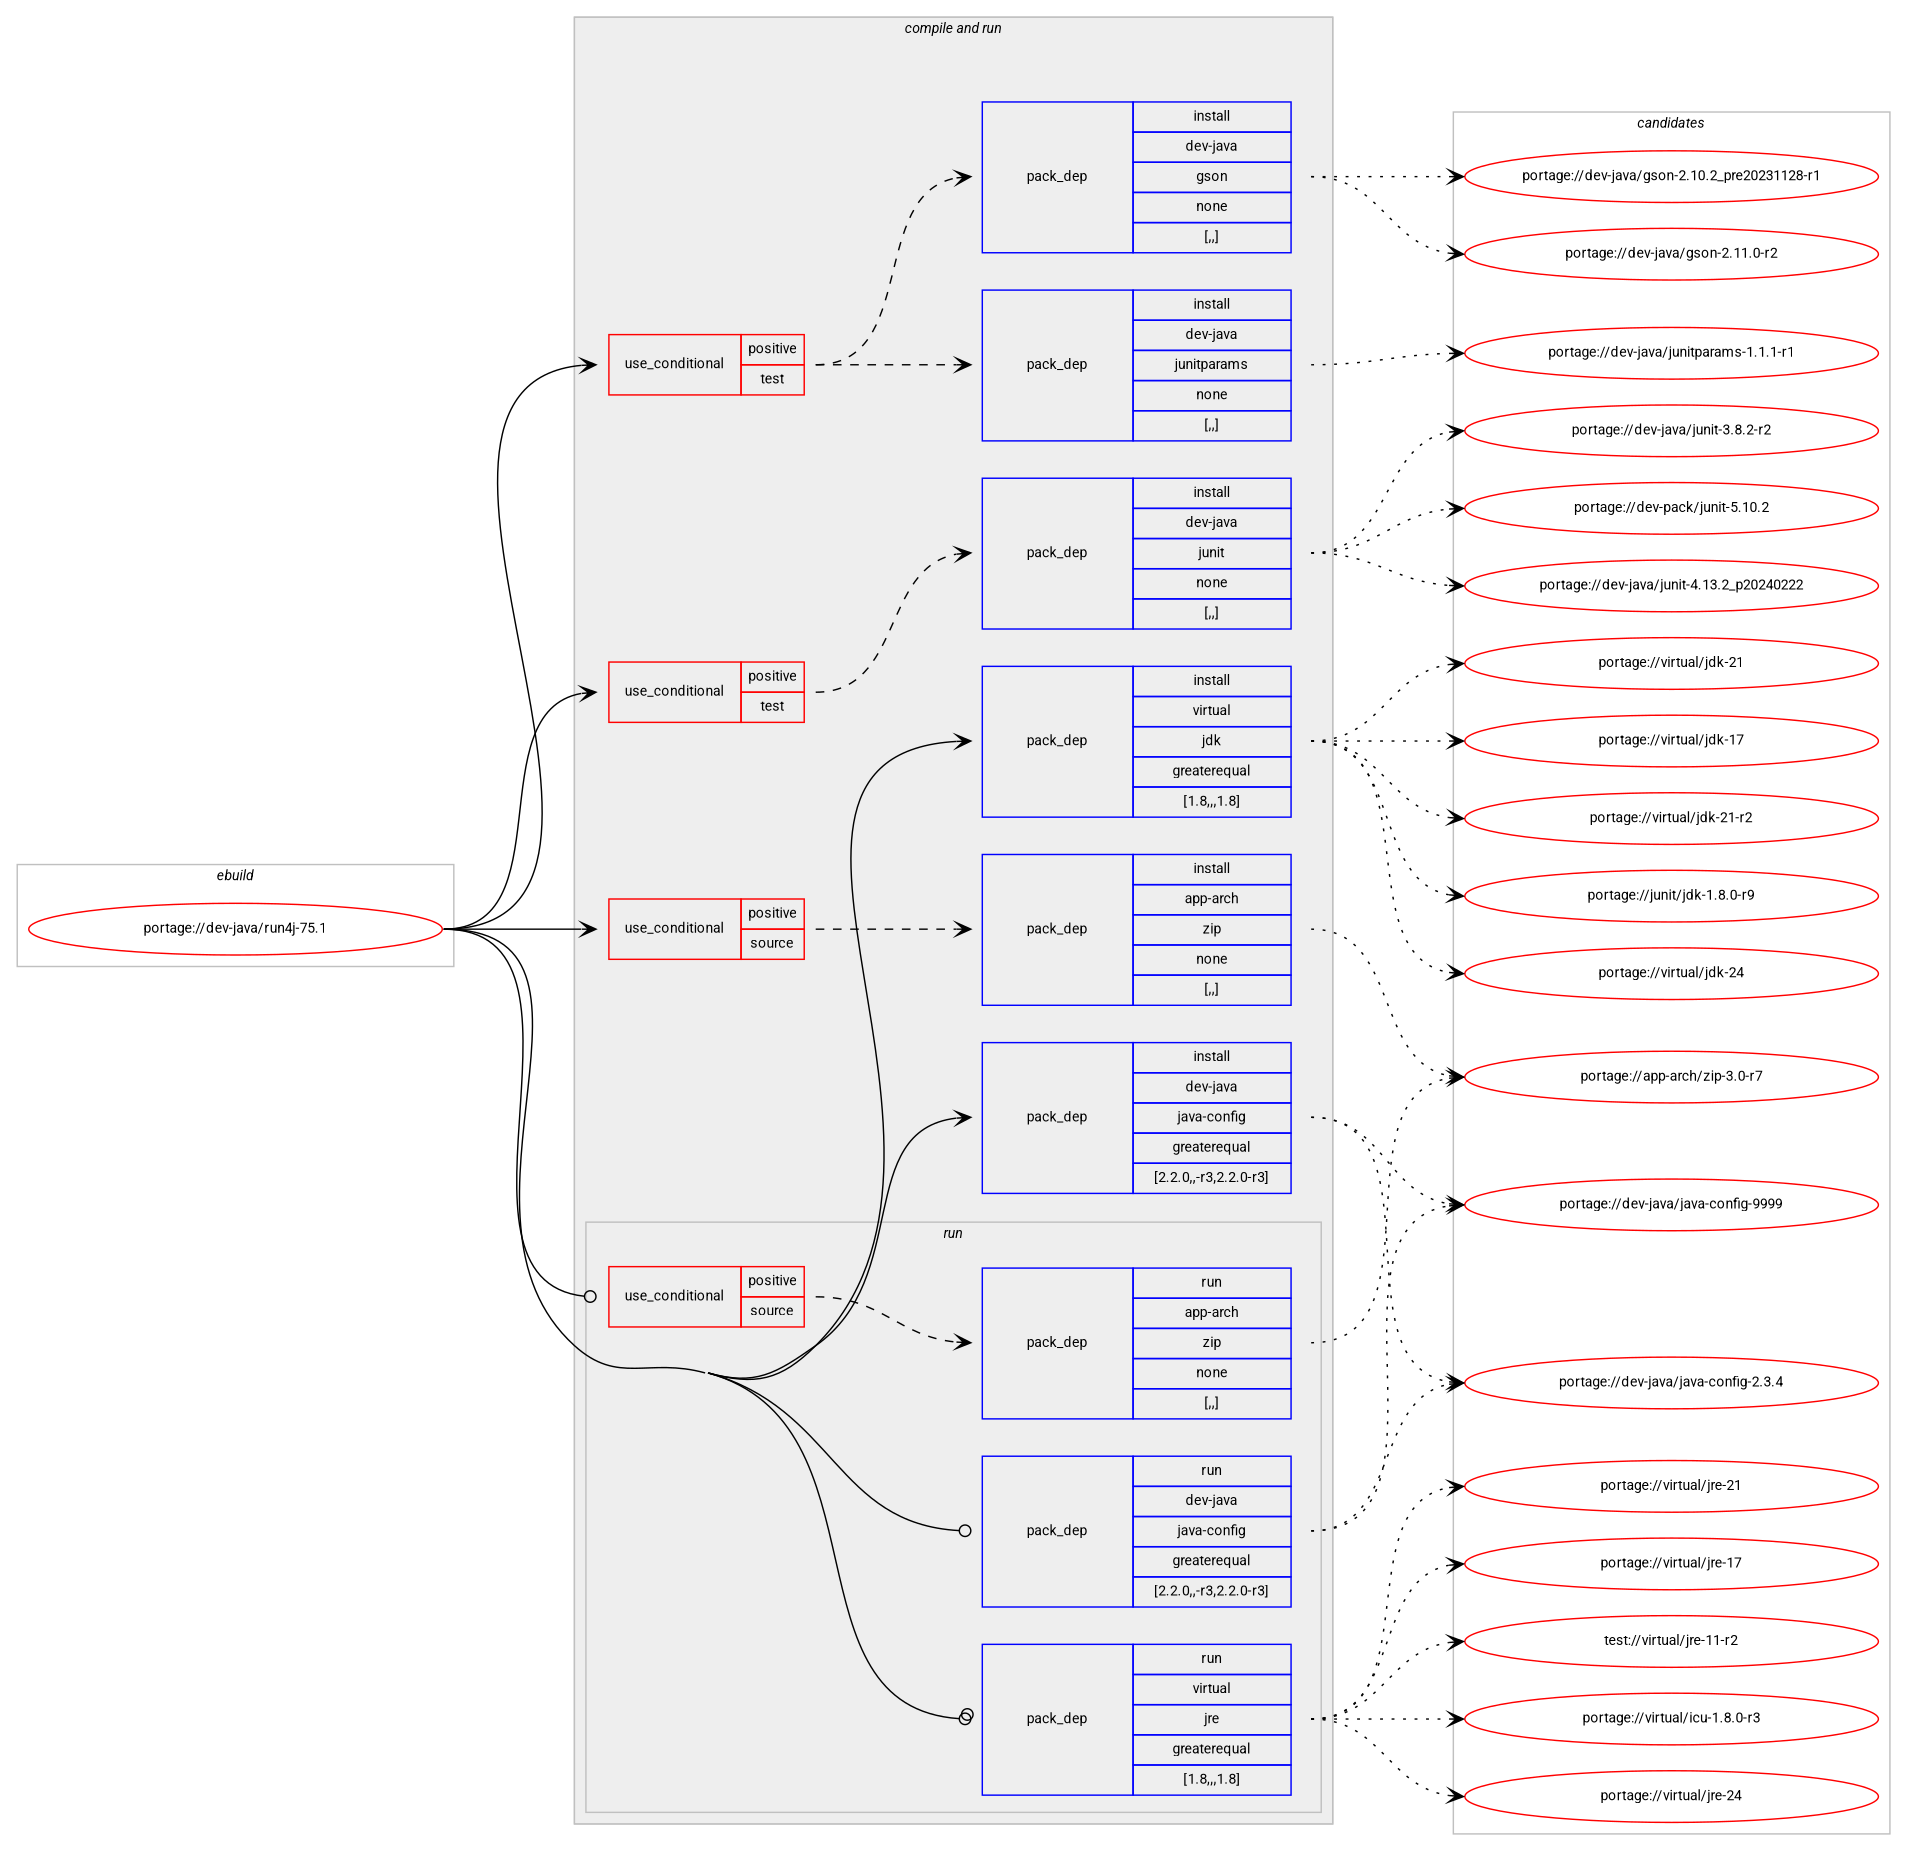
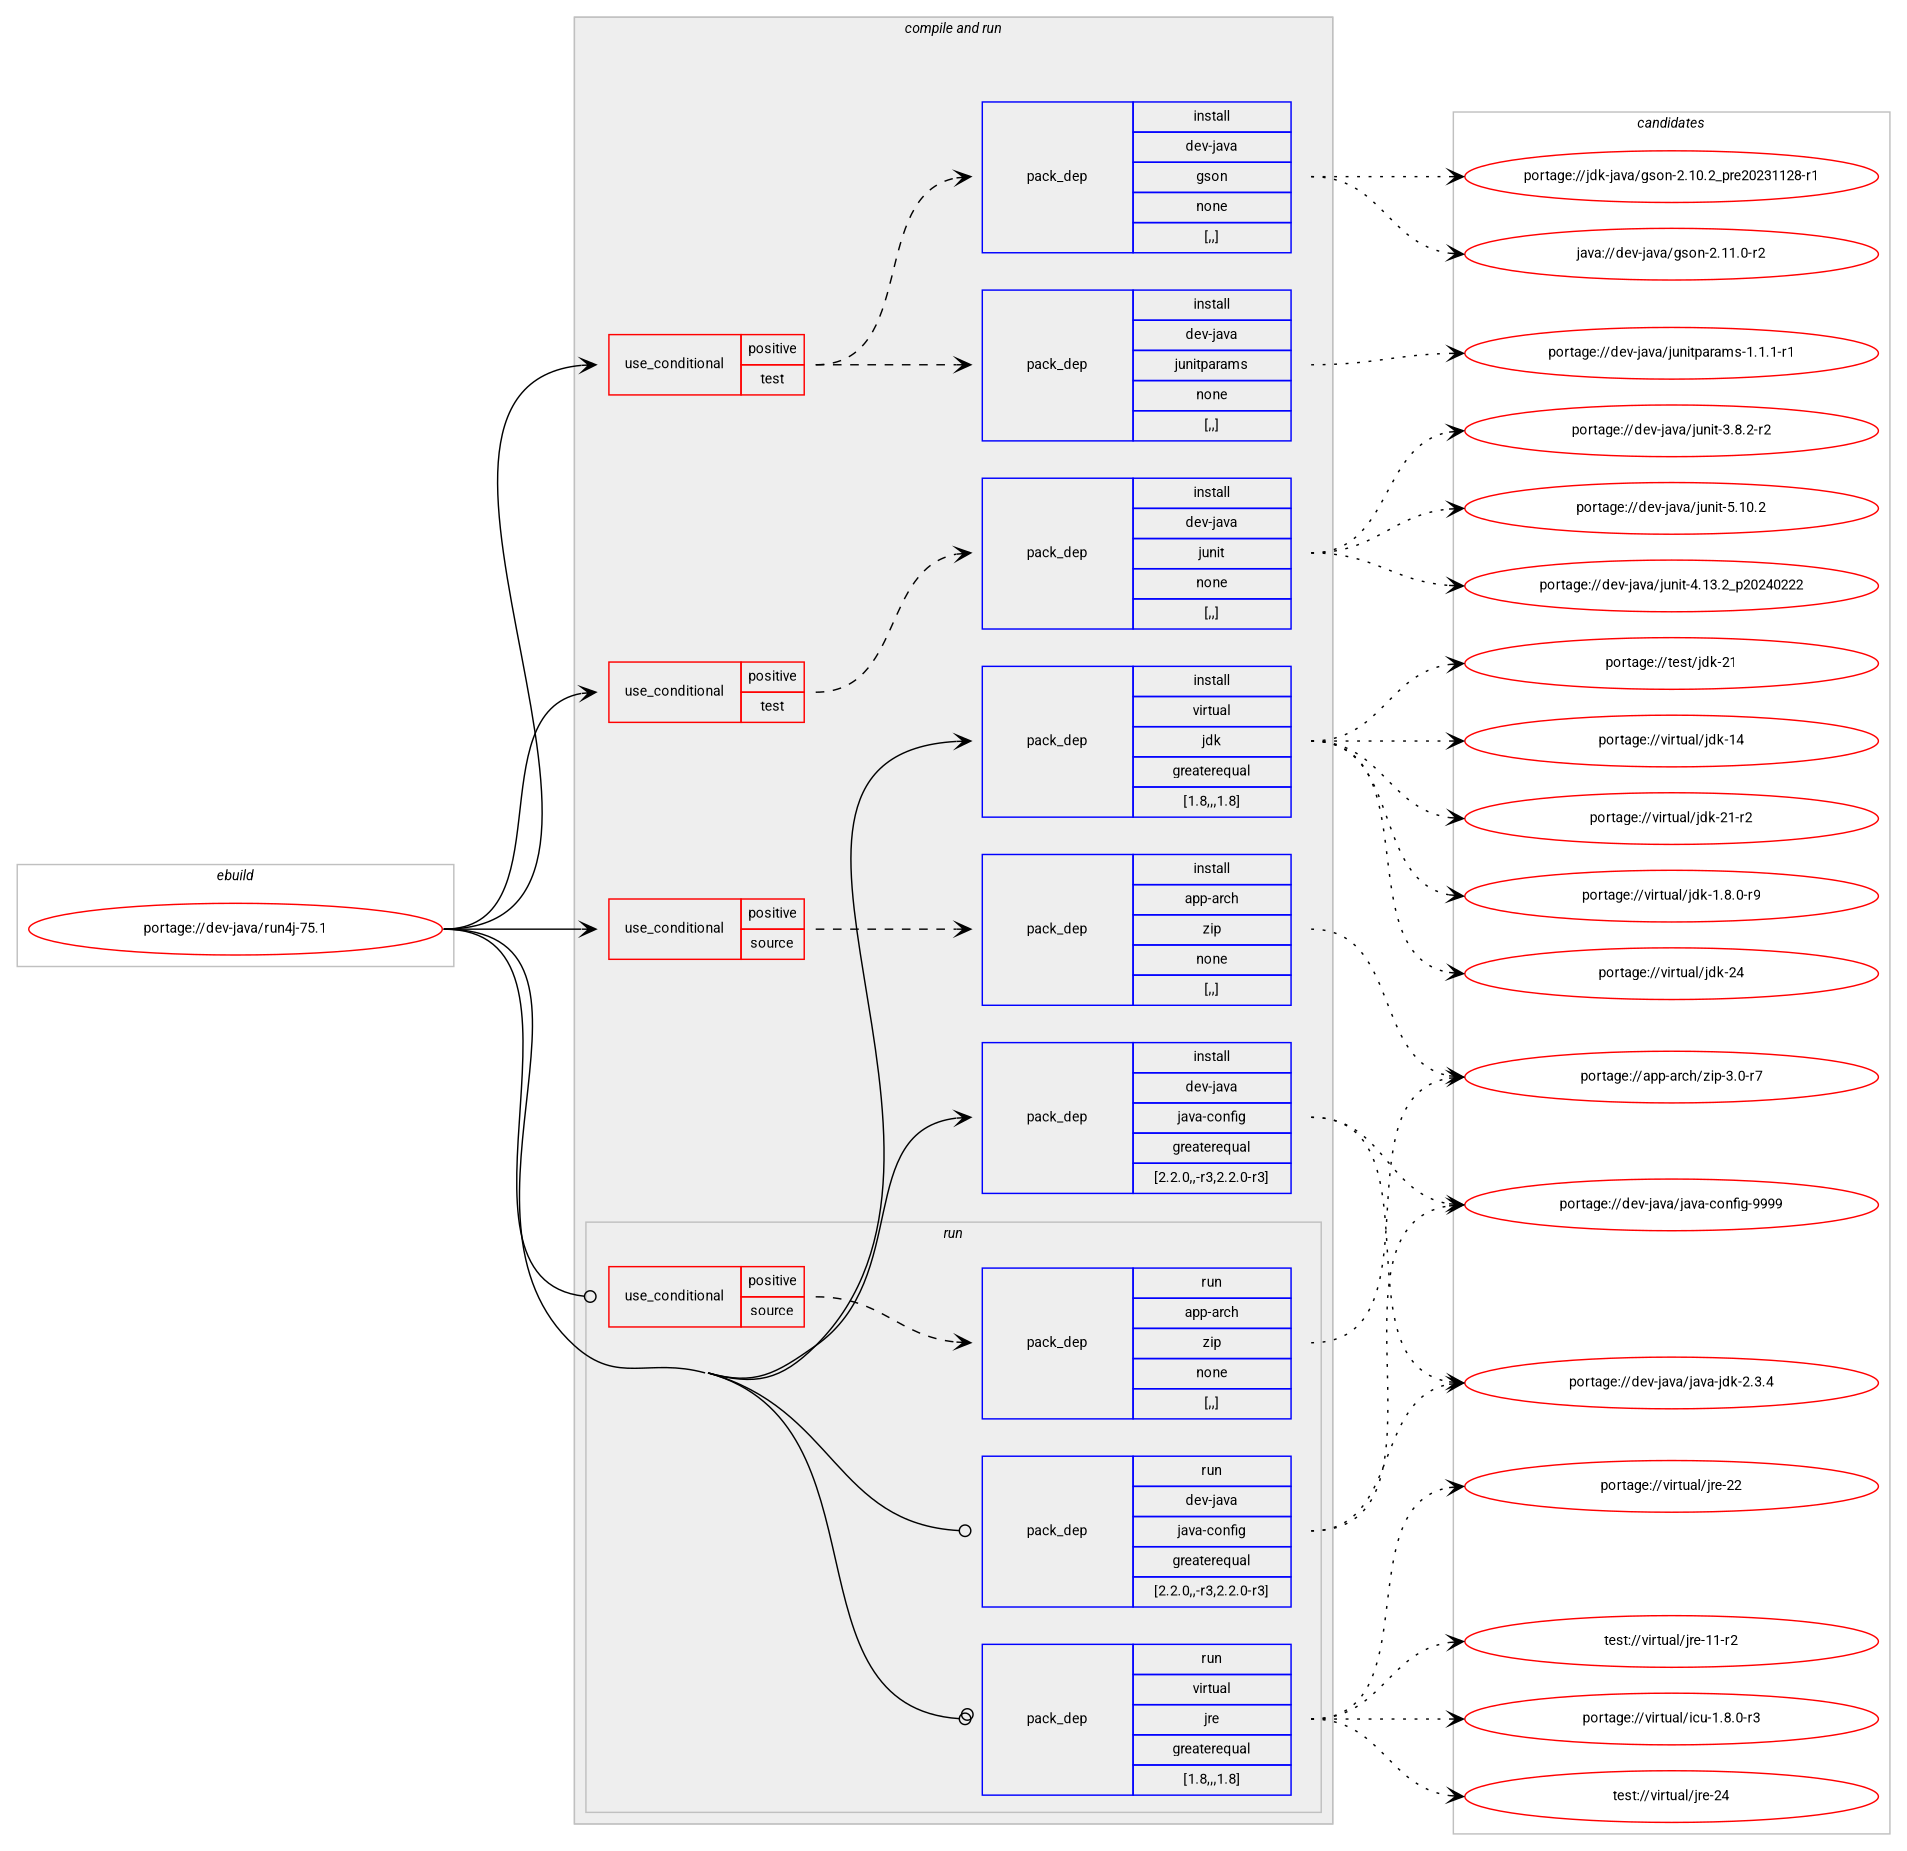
(1672, 177) -> (1672, 177)
(1672, 254) -> (1672, 254)
(1672, 508) -> (1672, 508)
(1672, 663) -> (1672, 663)
(1672, 741) -> (1672, 741)
(1672, 896) -> (1672, 896)
(1672, 1383) -> (1672, 1383)
(1672, 1486) -> (1672, 1486)
(1672, 1564) -> none
(1672, 1797) -> (1672, 1797)
